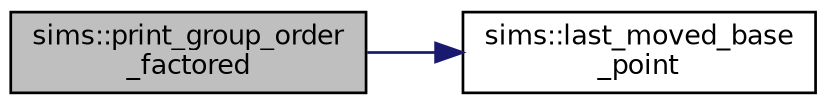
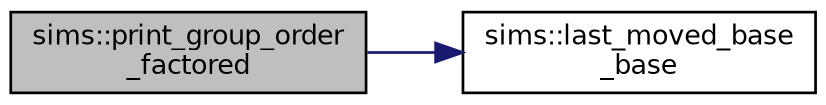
(639, 52) -> (639, 52)
